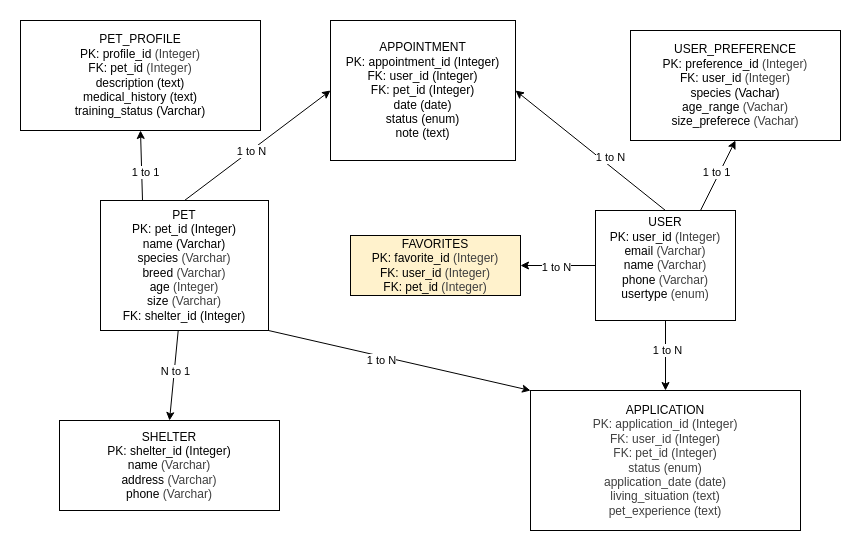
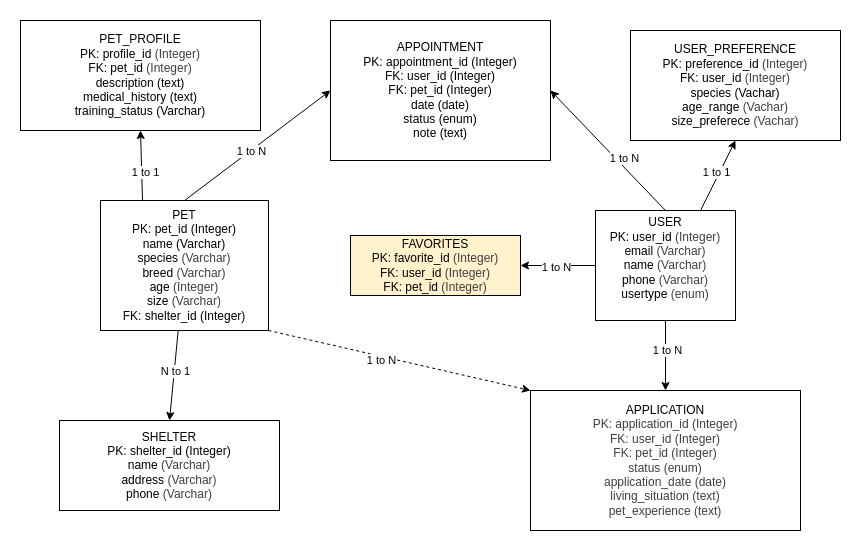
(423, 91) -> (441, 91)
(458, 374) -> (458, 374)
